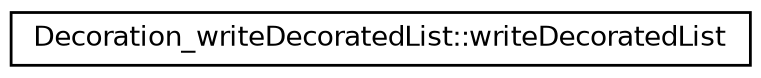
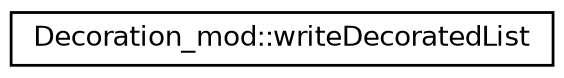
(381, 39) -> (282, 39)
